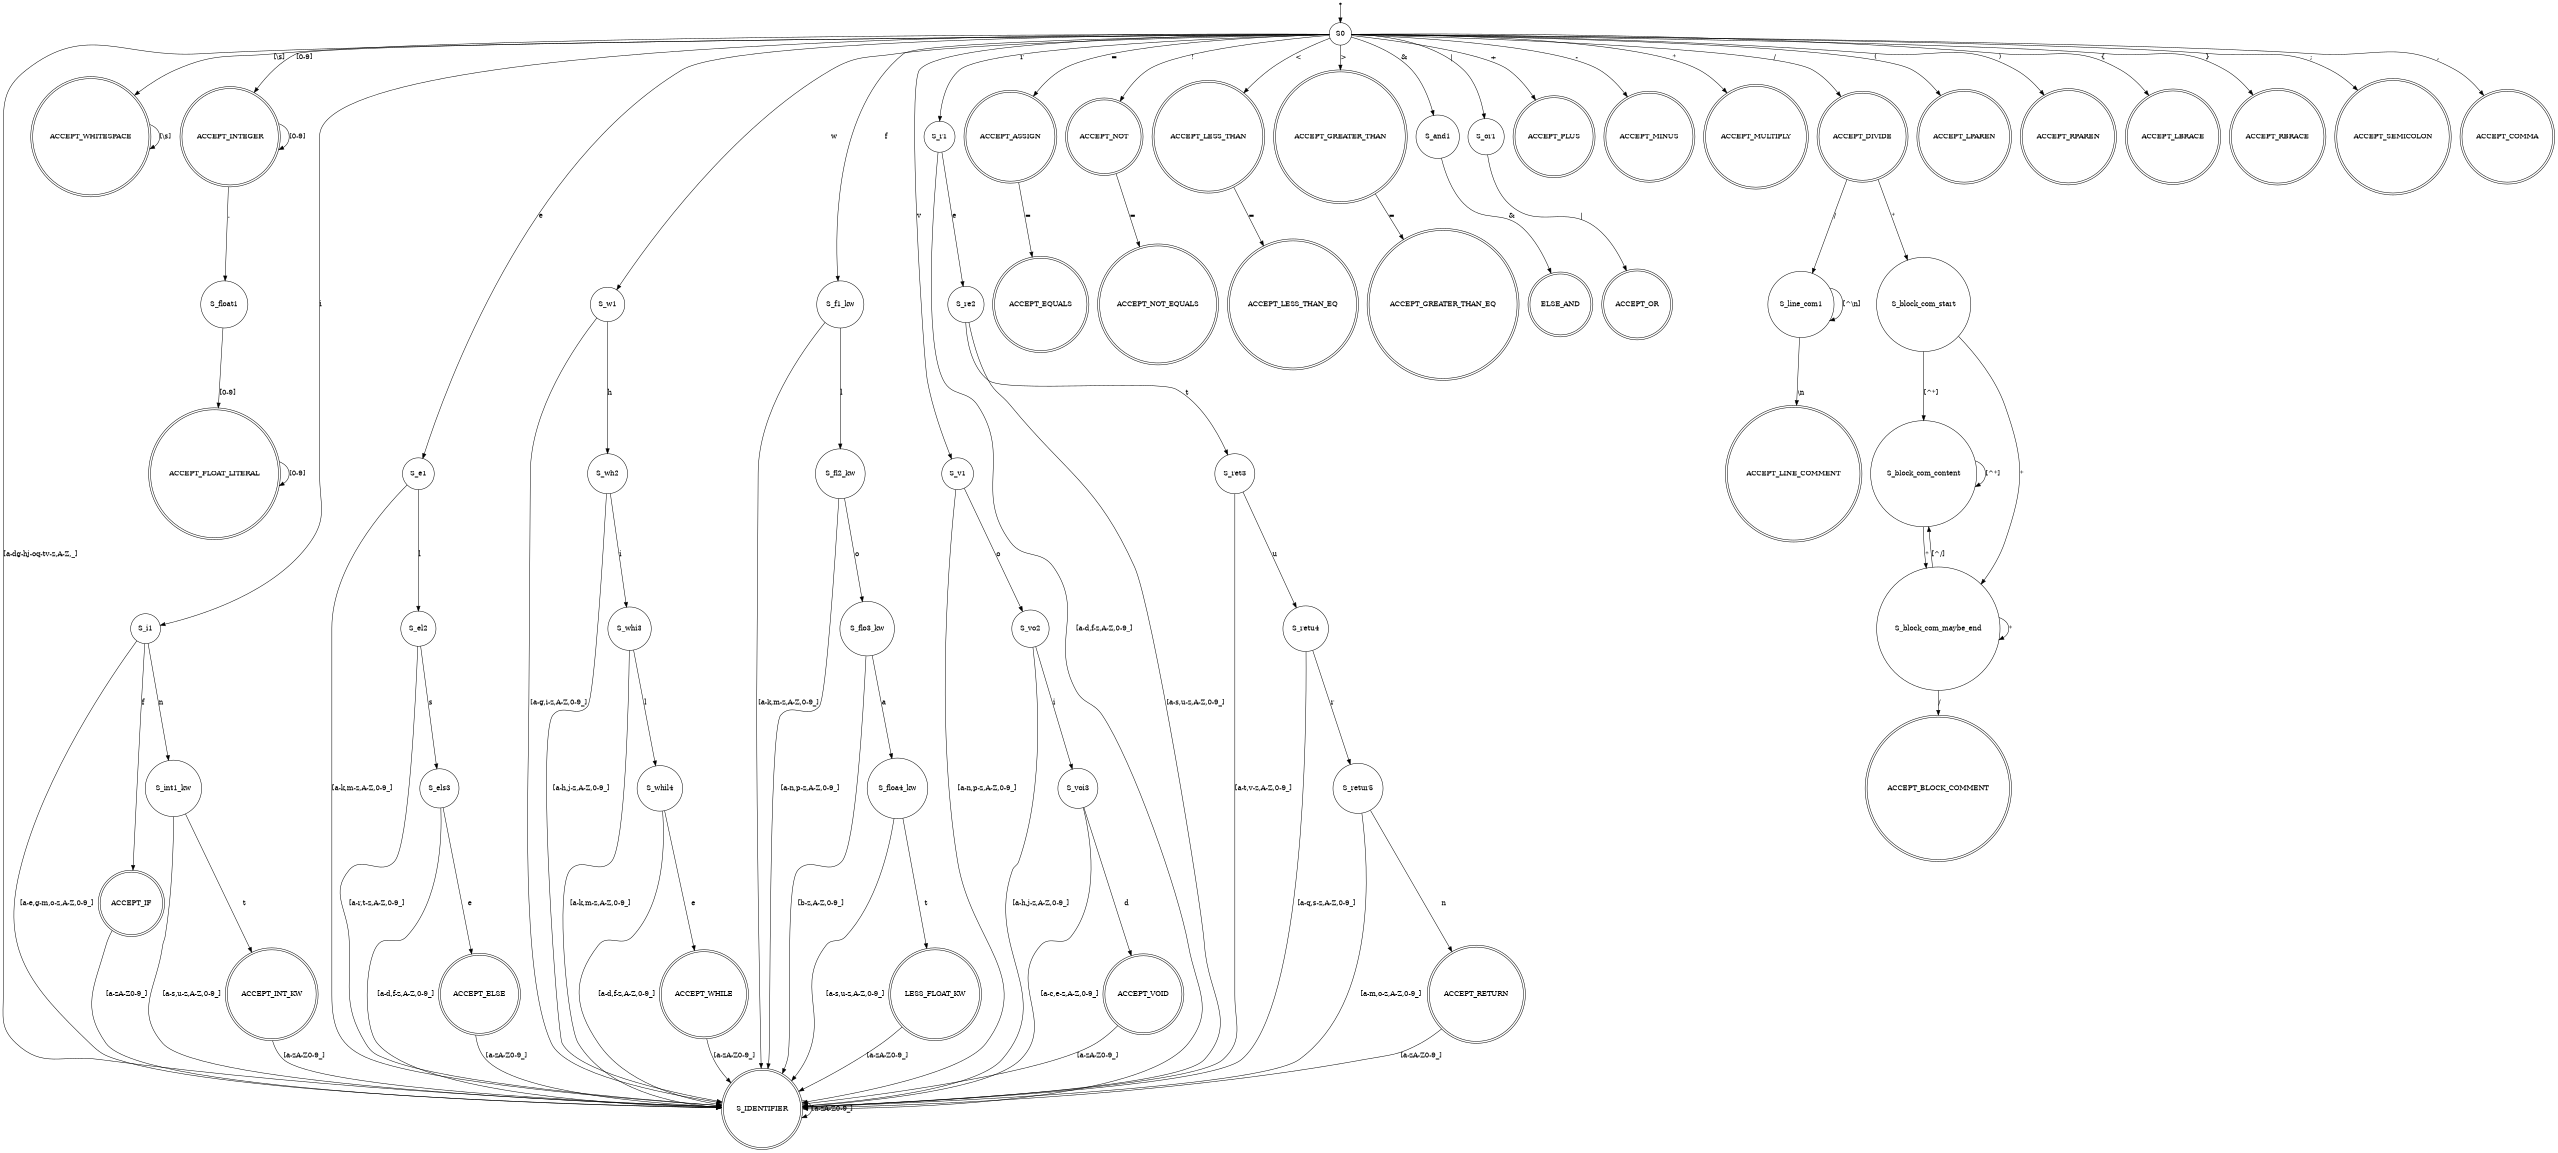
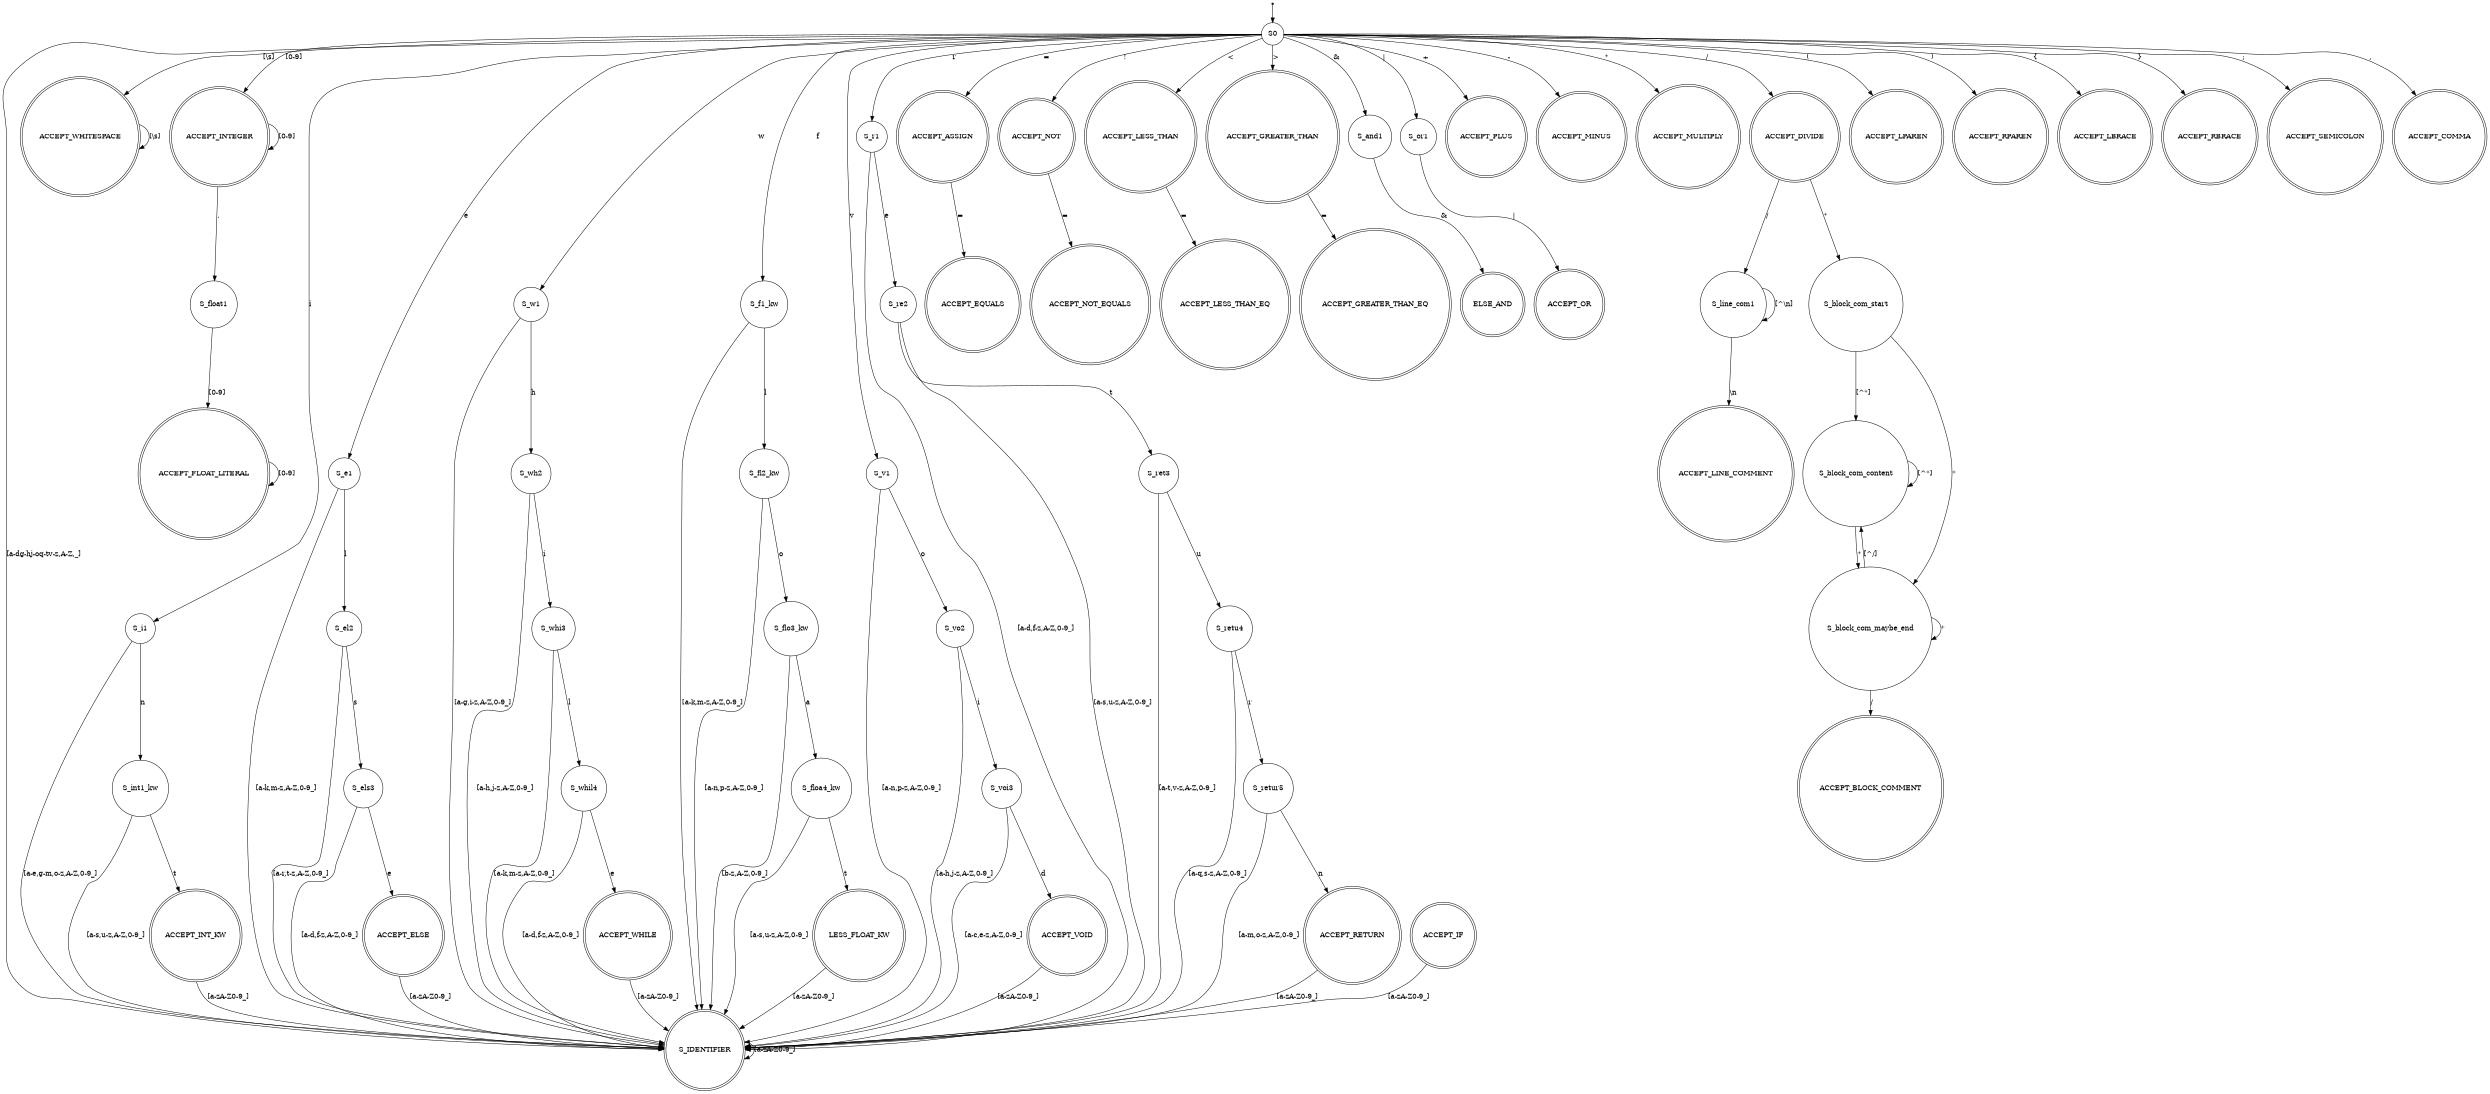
(139, 754) -> none
